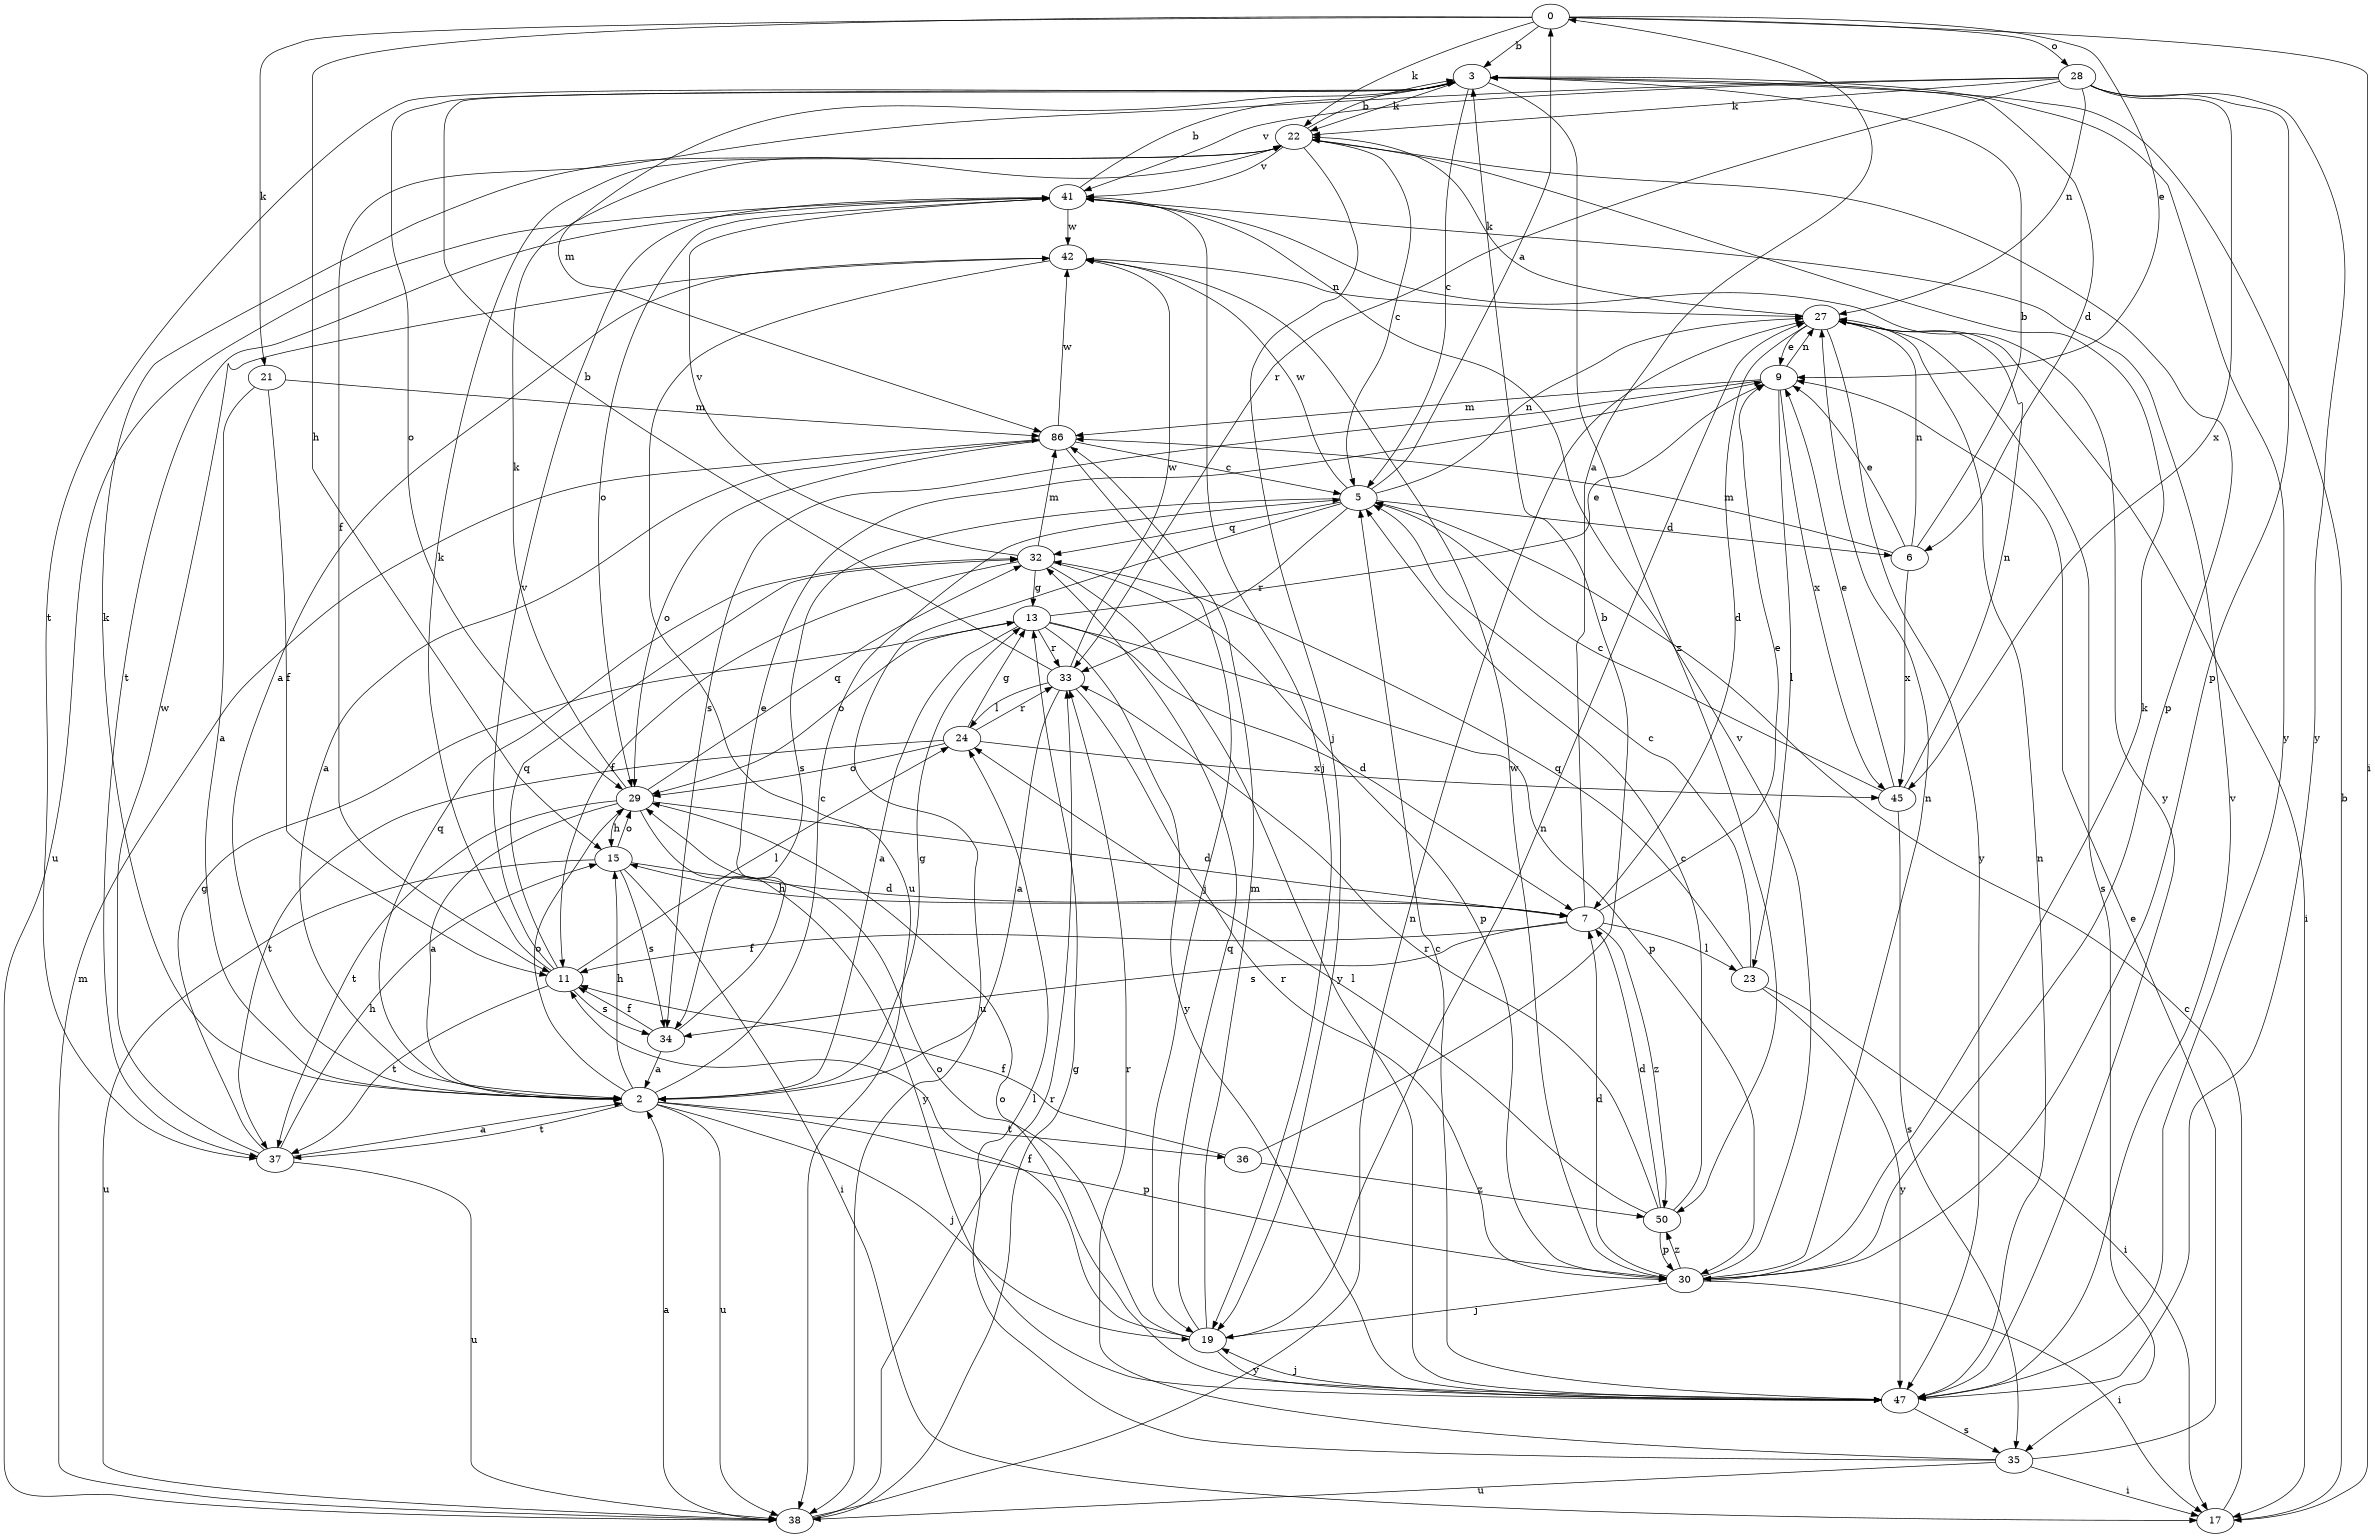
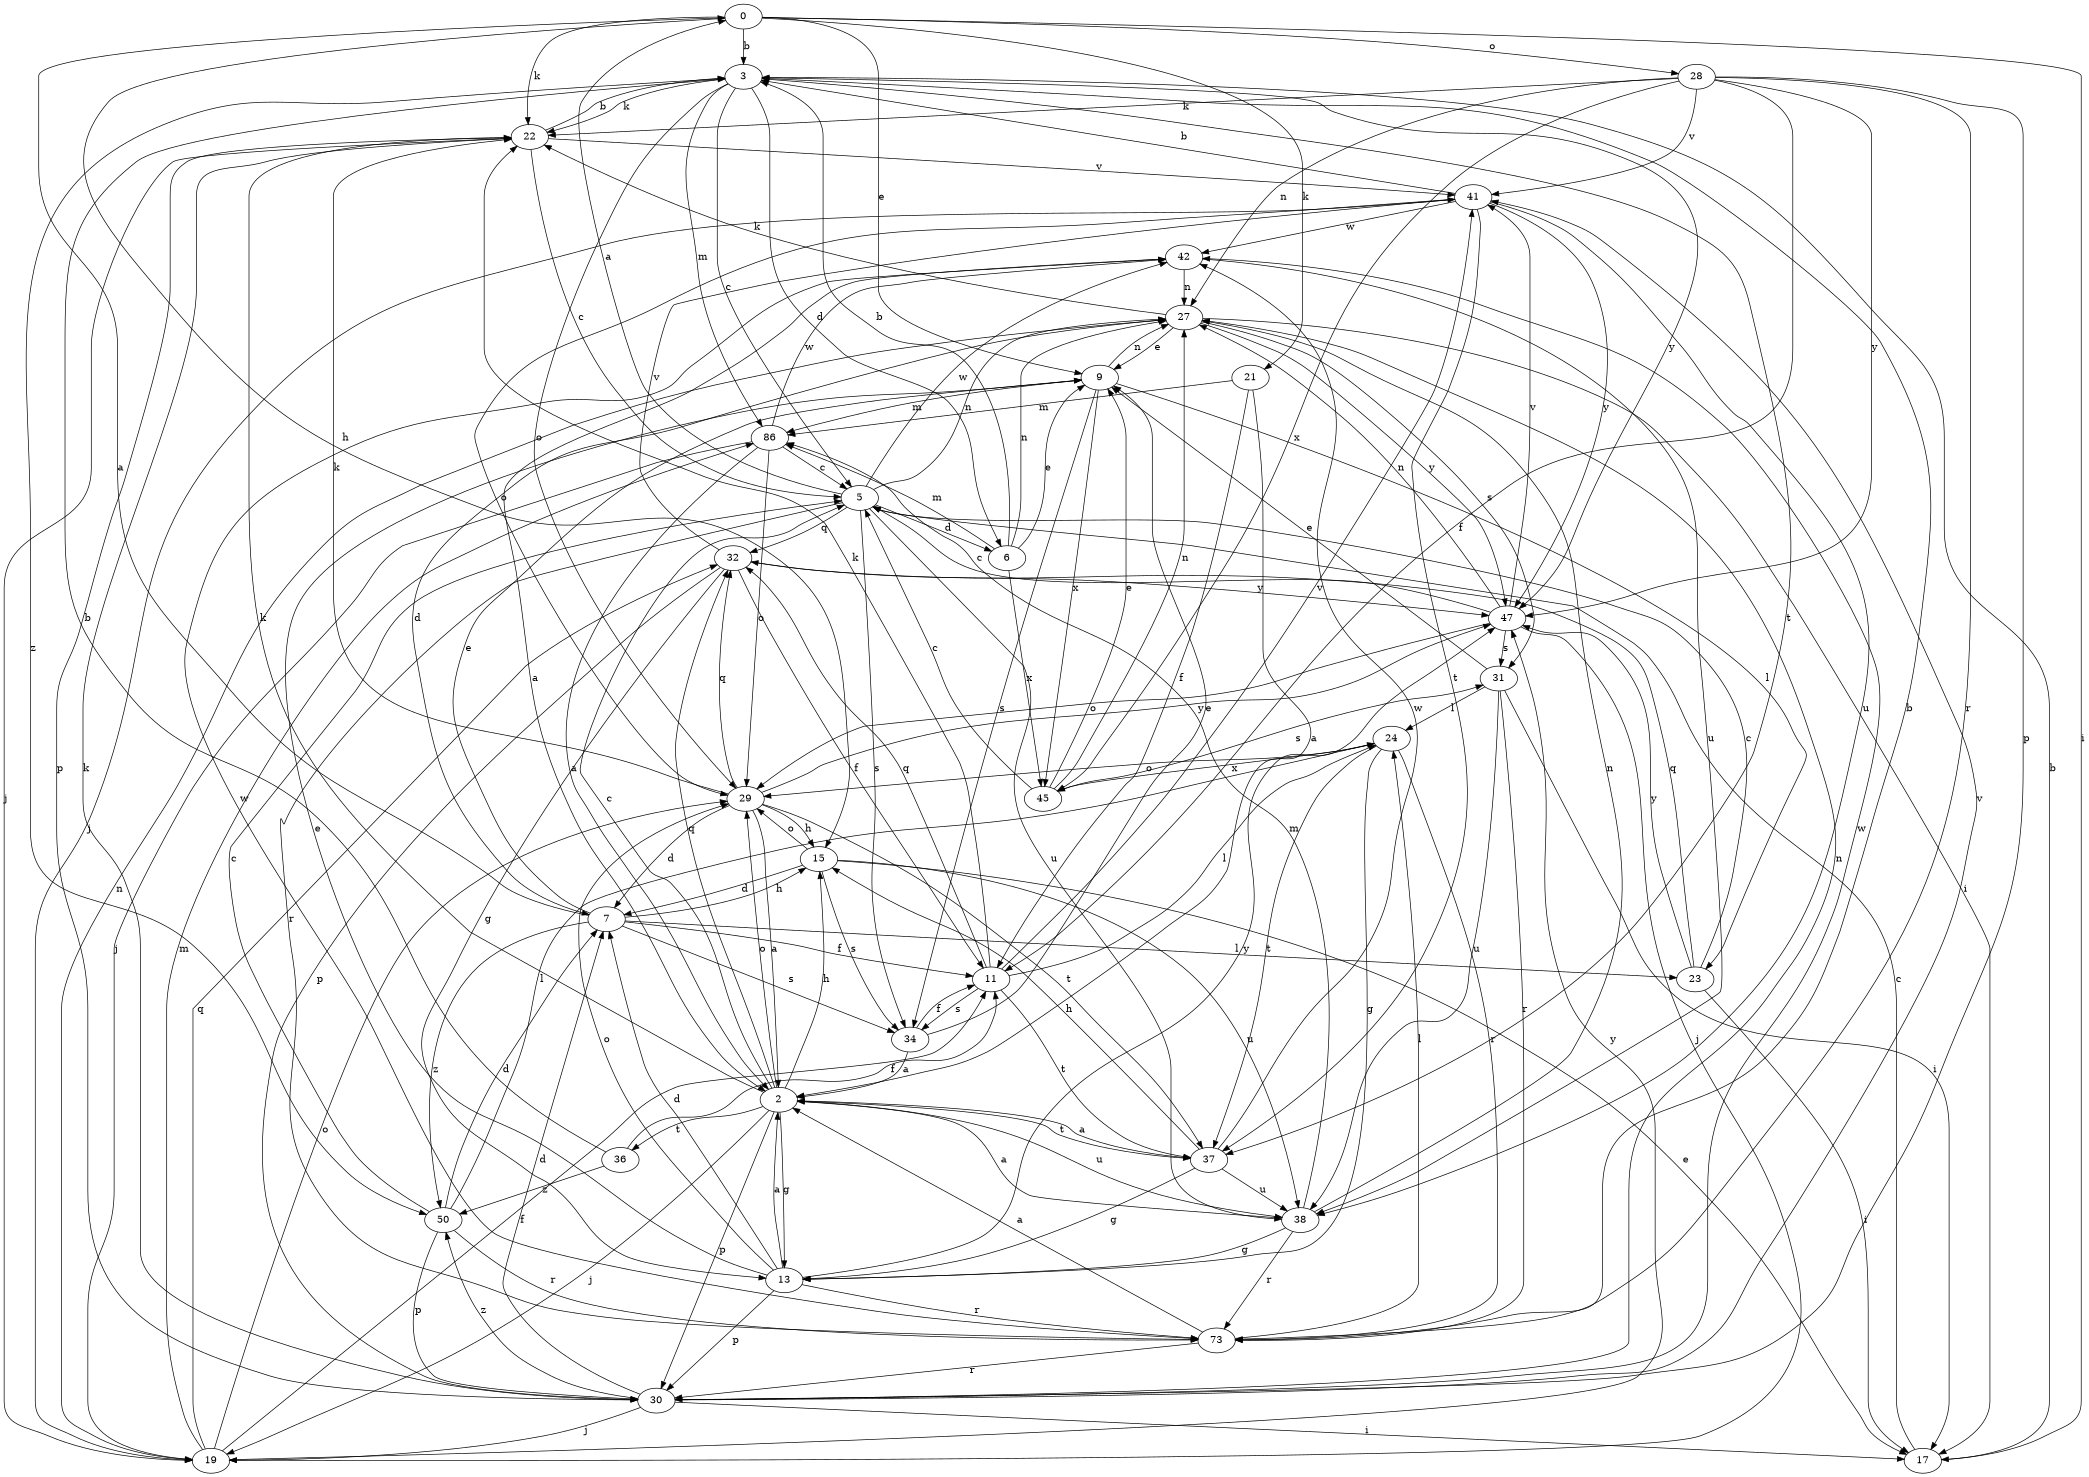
(1046, 502) -> none
(1066, 679) -> (1217, 1340)
(842, 1190) -> (1686, 1160)
(2014, 1461) -> (1499, 679)
